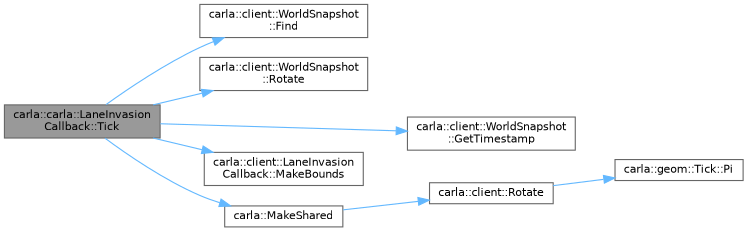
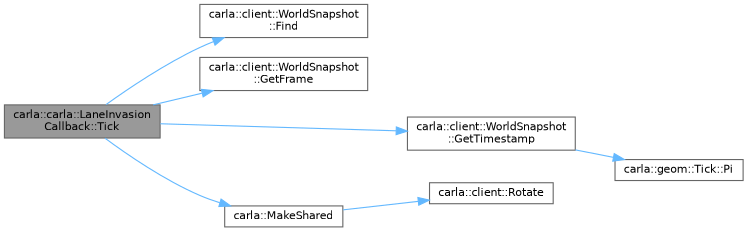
(284, 74) -> (284, 74)
(284, 169) -> none
(578, 182) -> (594, 154)
